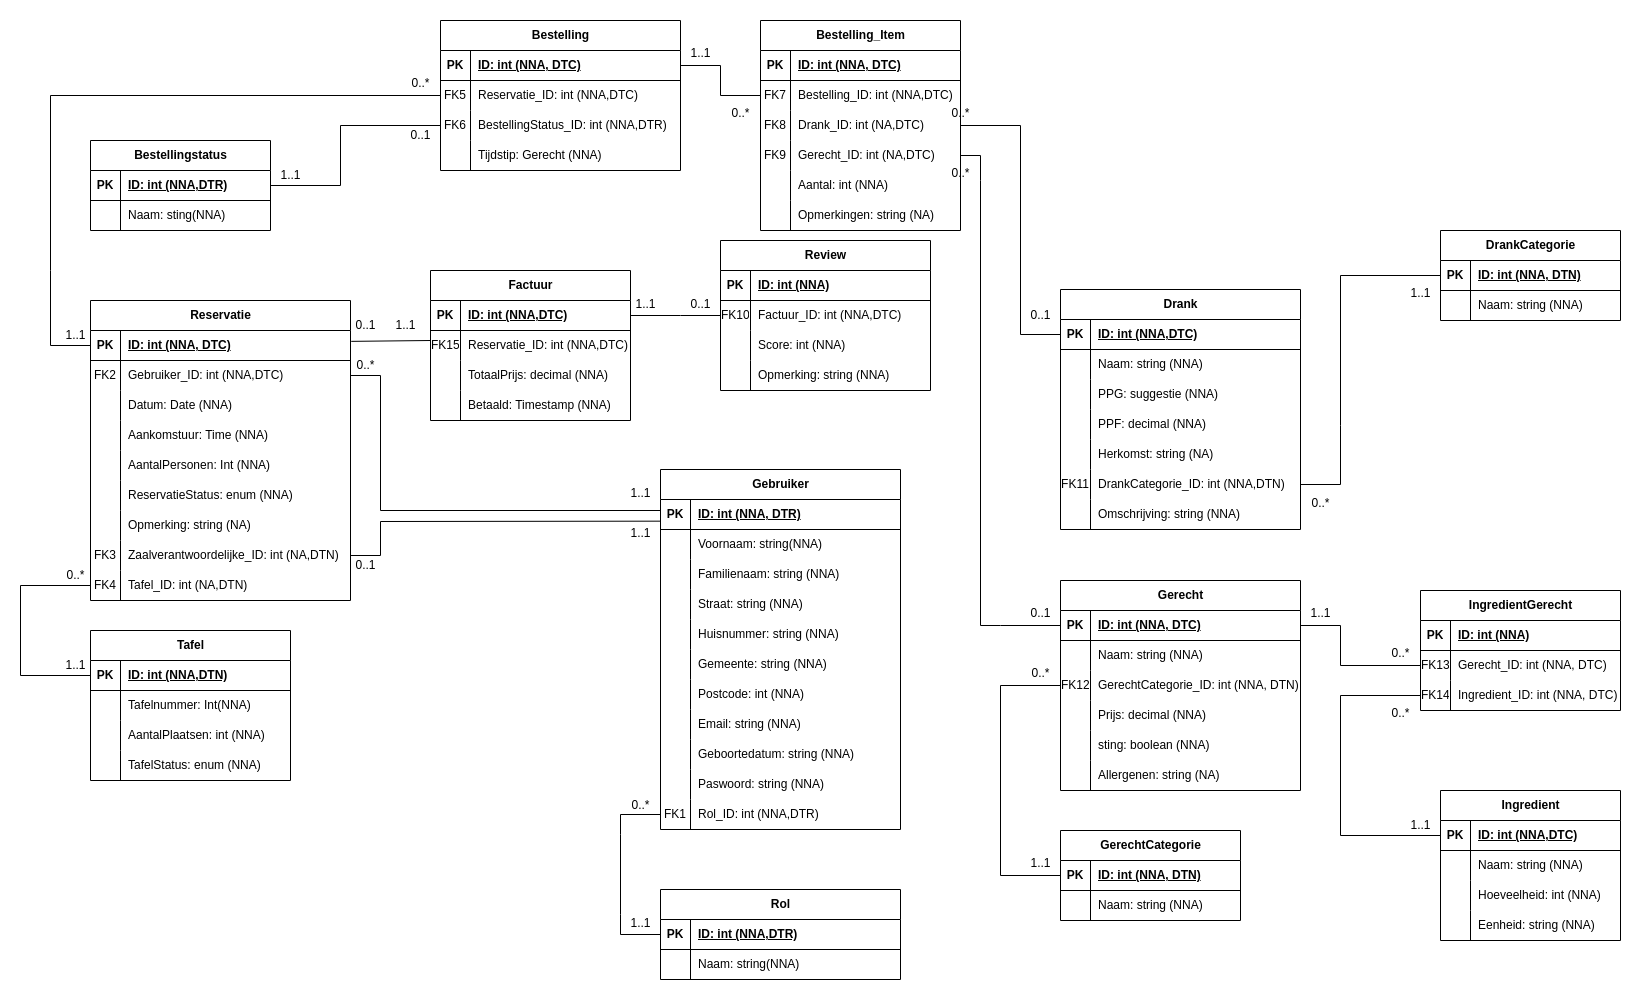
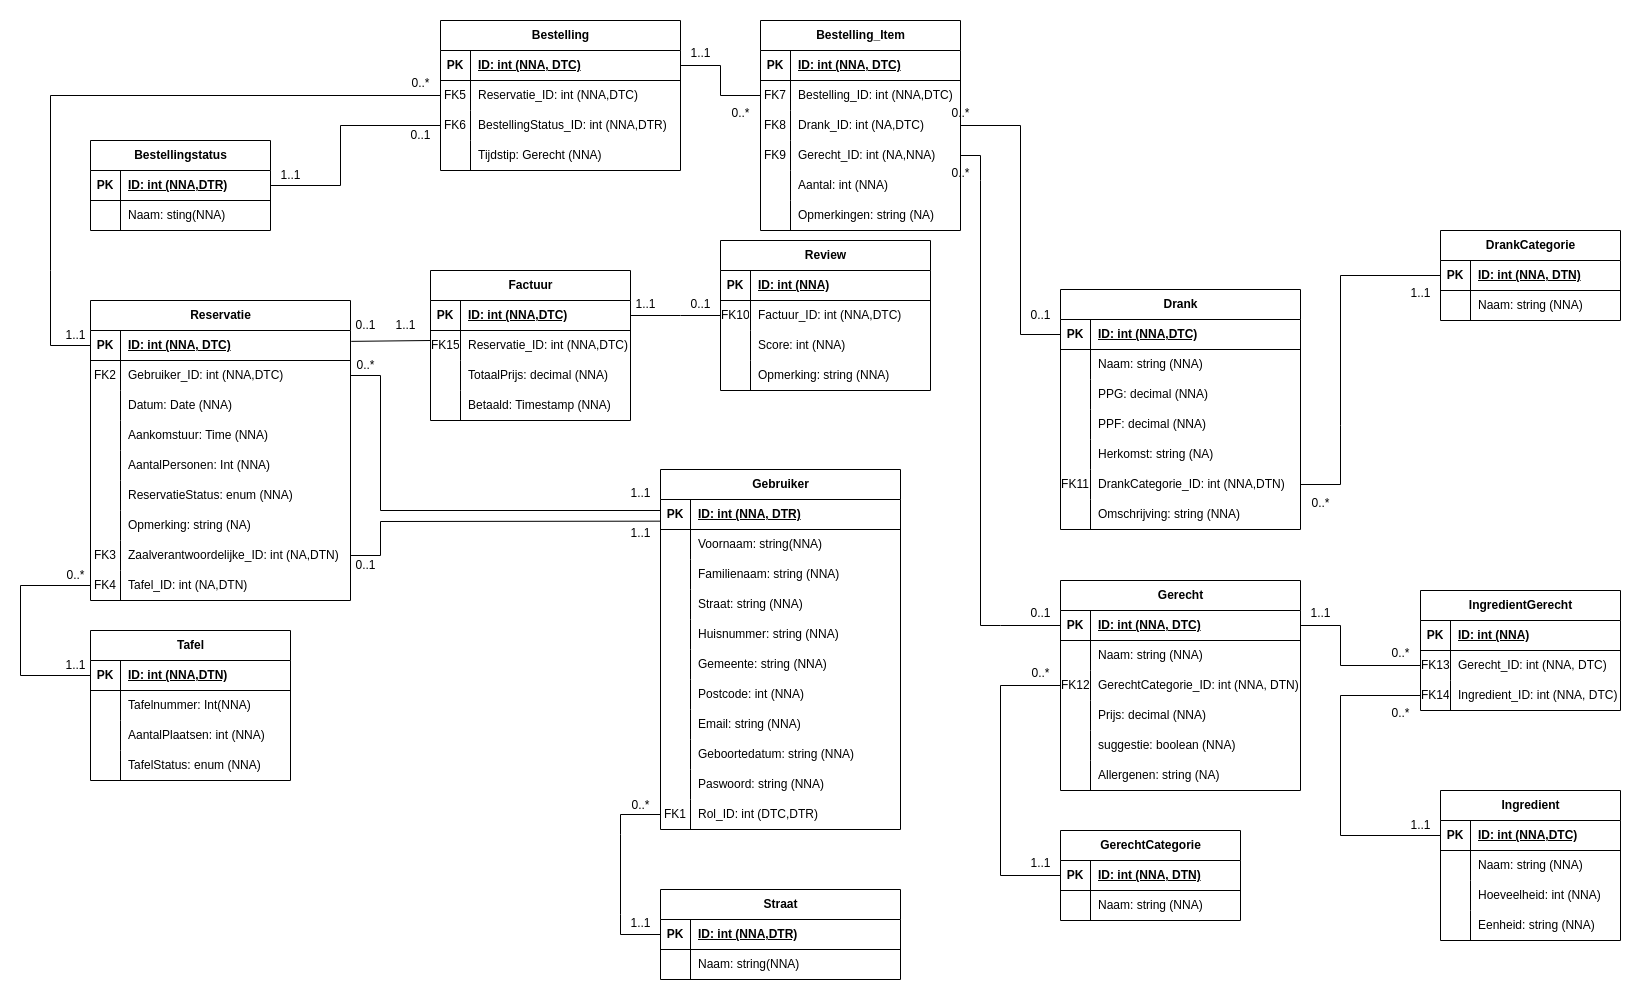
(871, 156) -> (871, 156)
(1159, 395) -> (1151, 395)
(1158, 746) -> (1171, 746)
(760, 815) -> (760, 815)
(781, 905) -> (781, 905)
